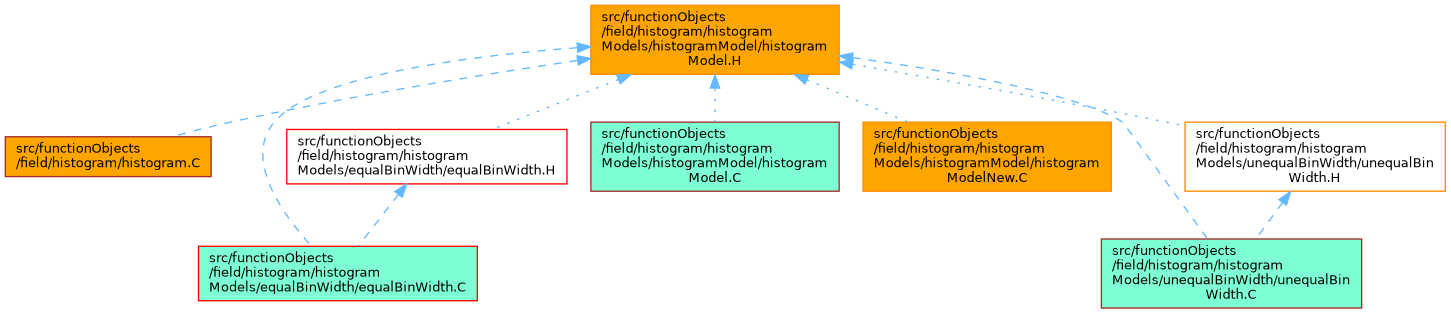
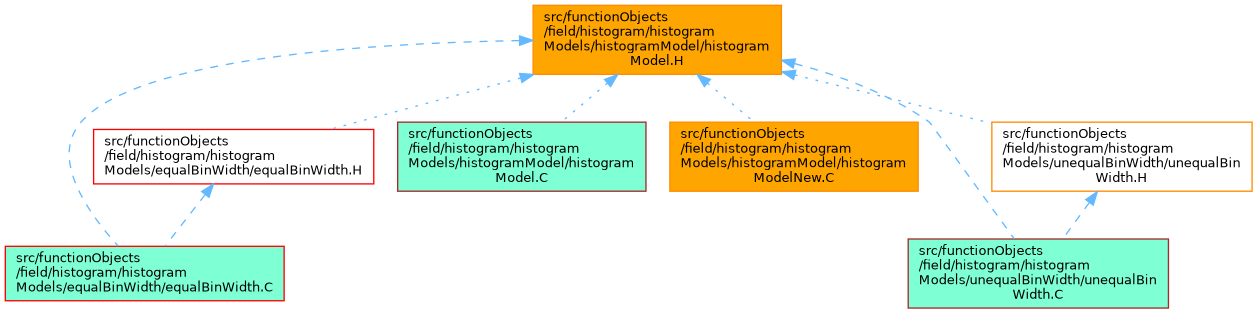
(108, 157) -> none
